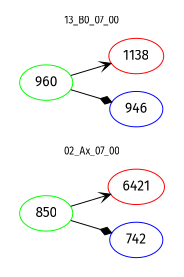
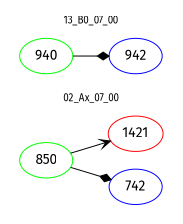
(136, 56) -> none
(46, 83) -> (46, 56)
(136, 109) -> (136, 56)
(136, 187) -> (136, 134)
